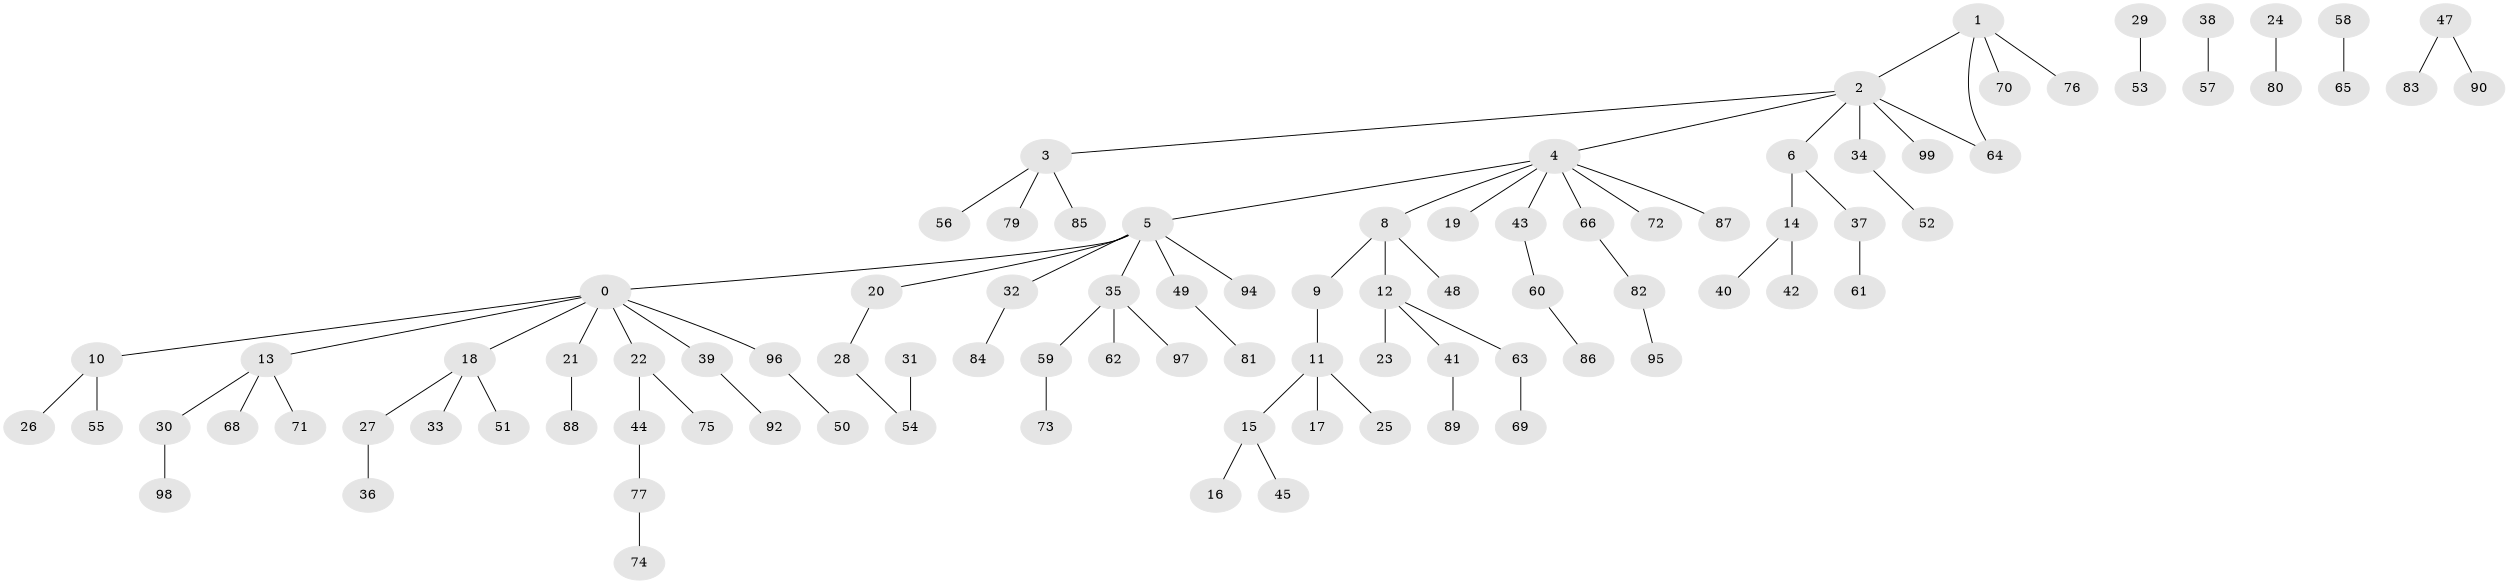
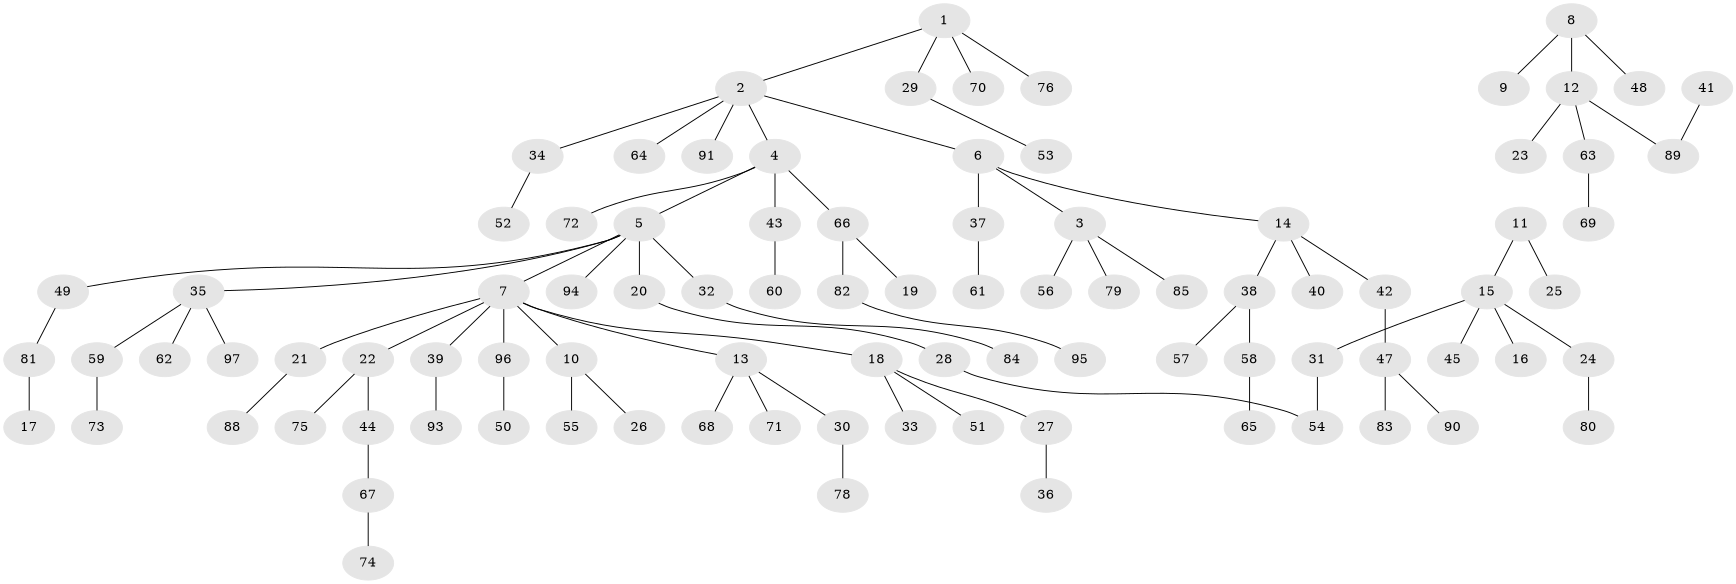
(1969, 90) -> (928, 55)
(1453, 122) -> (1029, 190)
(1928, 156) -> (707, 156)
(1468, 188) -> none
(1504, 190) -> (877, 258)
(1724, 224) -> none
none -> (1267, 258)
(605, 292) -> (504, 292)
none -> (1385, 323)
none -> (1400, 323)
none -> (1250, 326)
(1317, 326) -> none
(1419, 326) -> (1623, 122)
none -> (1538, 326)
(1589, 360) -> none
(1317, 394) -> (29, 394)
(775, 428) -> (436, 428)
(165, 495) -> (843, 495)
(639, 495) -> (368, 495)
